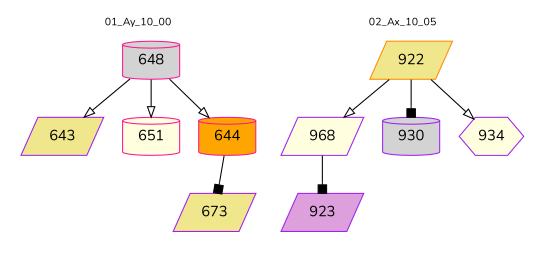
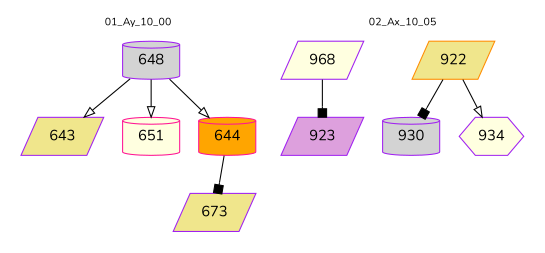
(151, 60) -> (151, 60)
(371, 95) -> none
